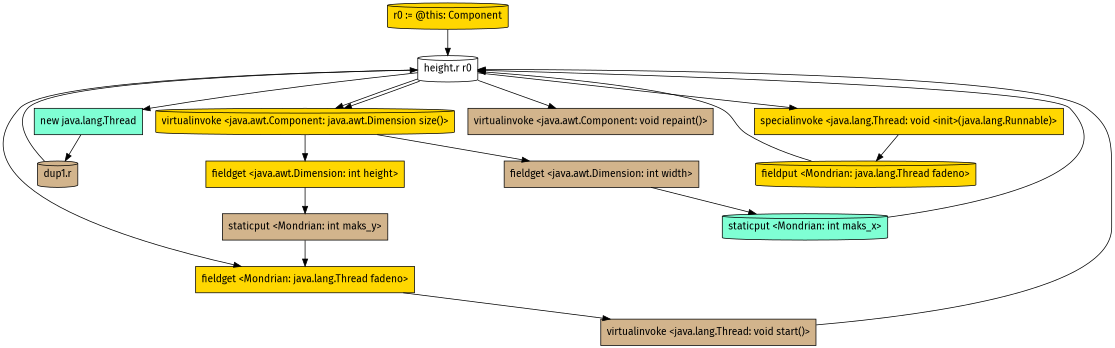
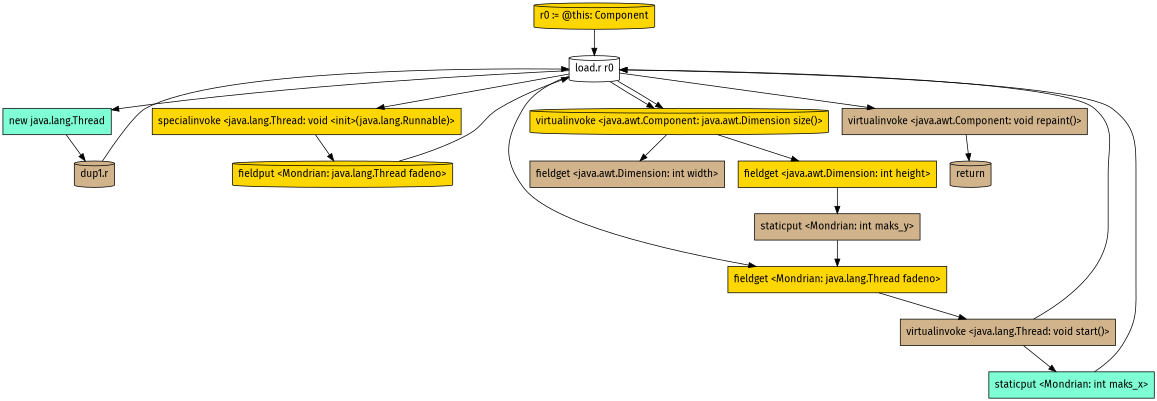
(448, 69) -> (594, 69)
none -> (971, 174)
(700, 200) -> (1037, 356)
(805, 227) -> (1072, 385)
